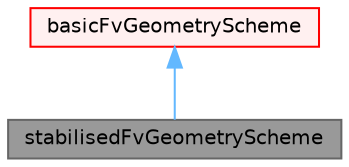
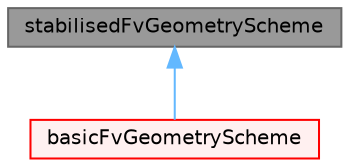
(175, 94) -> (175, 94)
